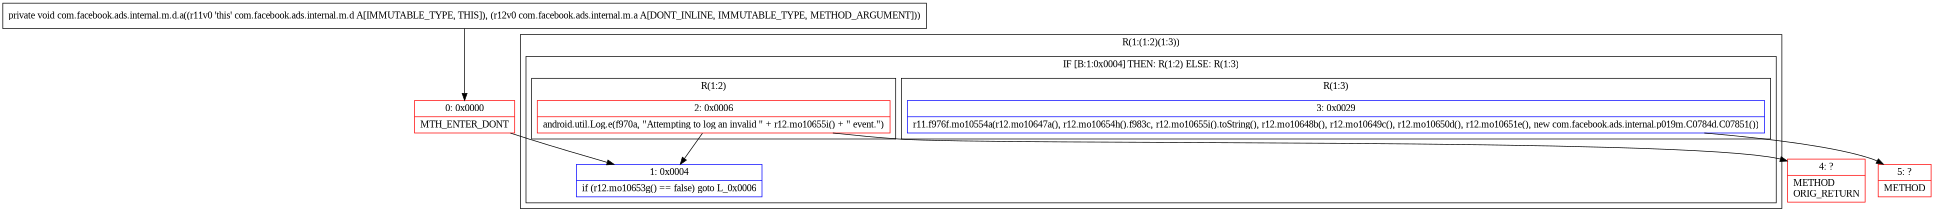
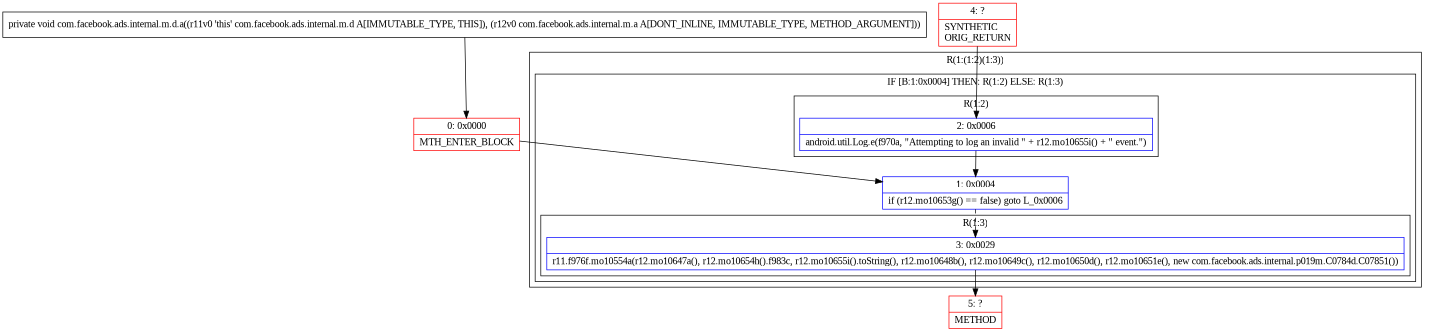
(714, 117) -> (976, 134)
(465, 125) -> (467, 142)
(1330, 143) -> (977, 79)
(1814, 183) -> (971, 27)
none -> (975, 220)
